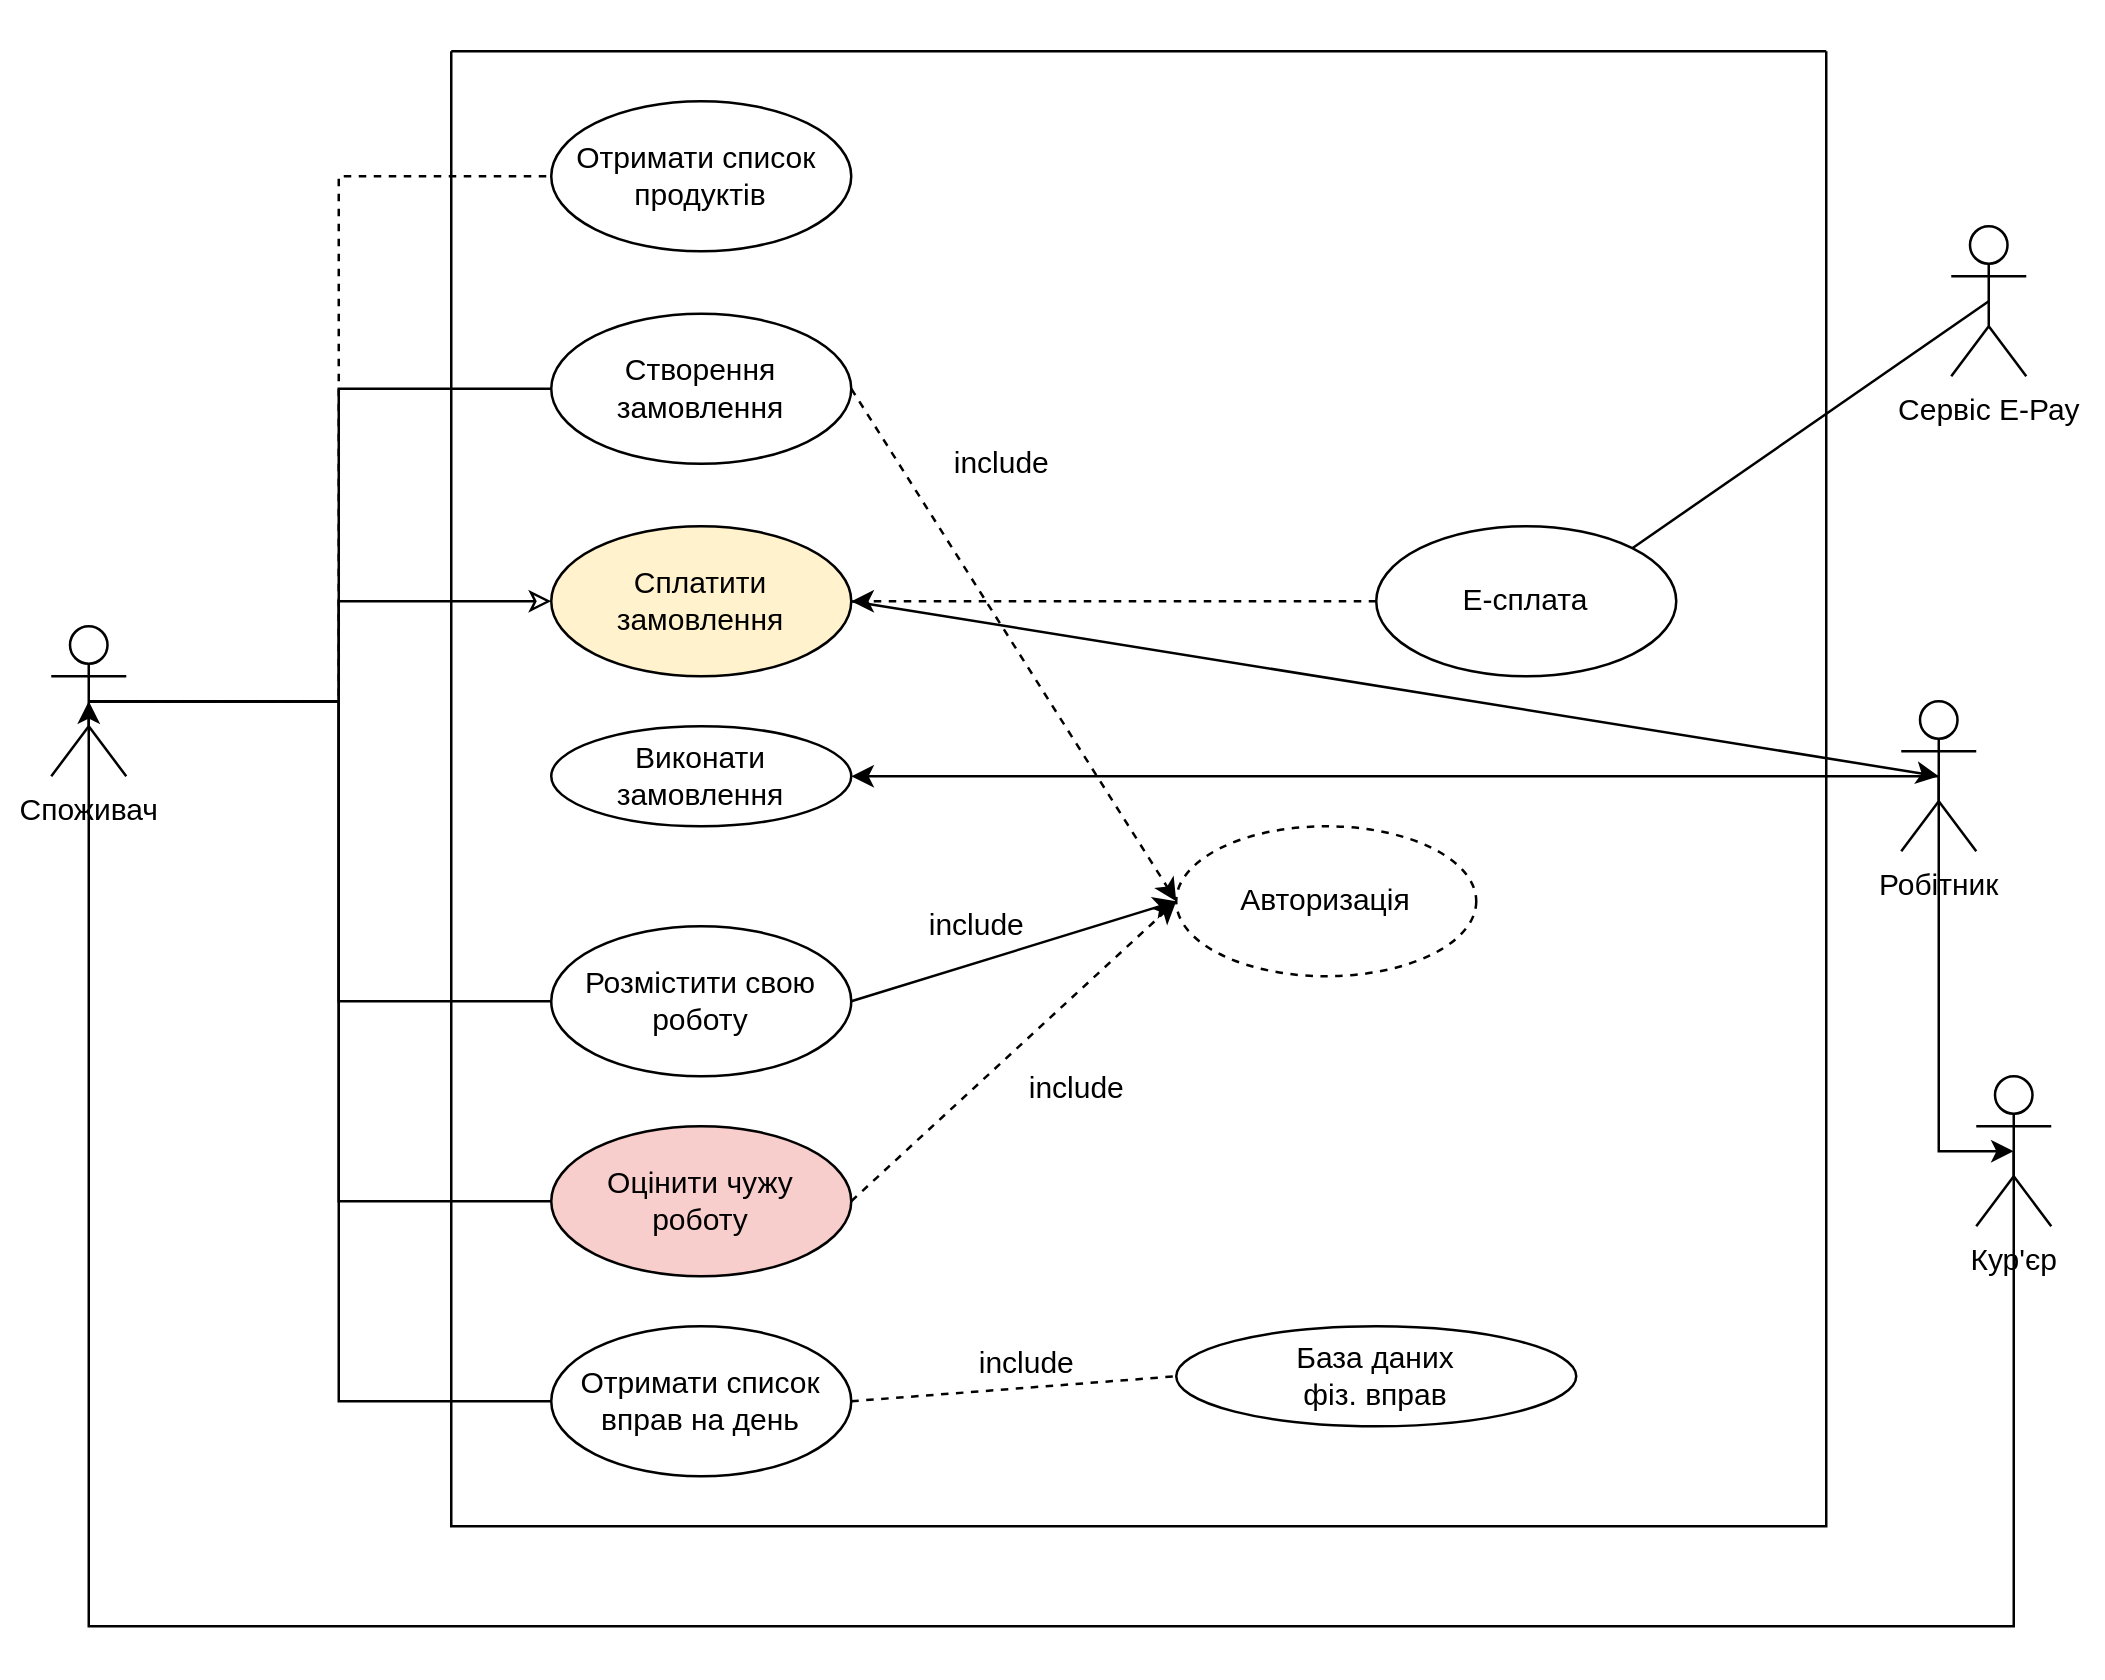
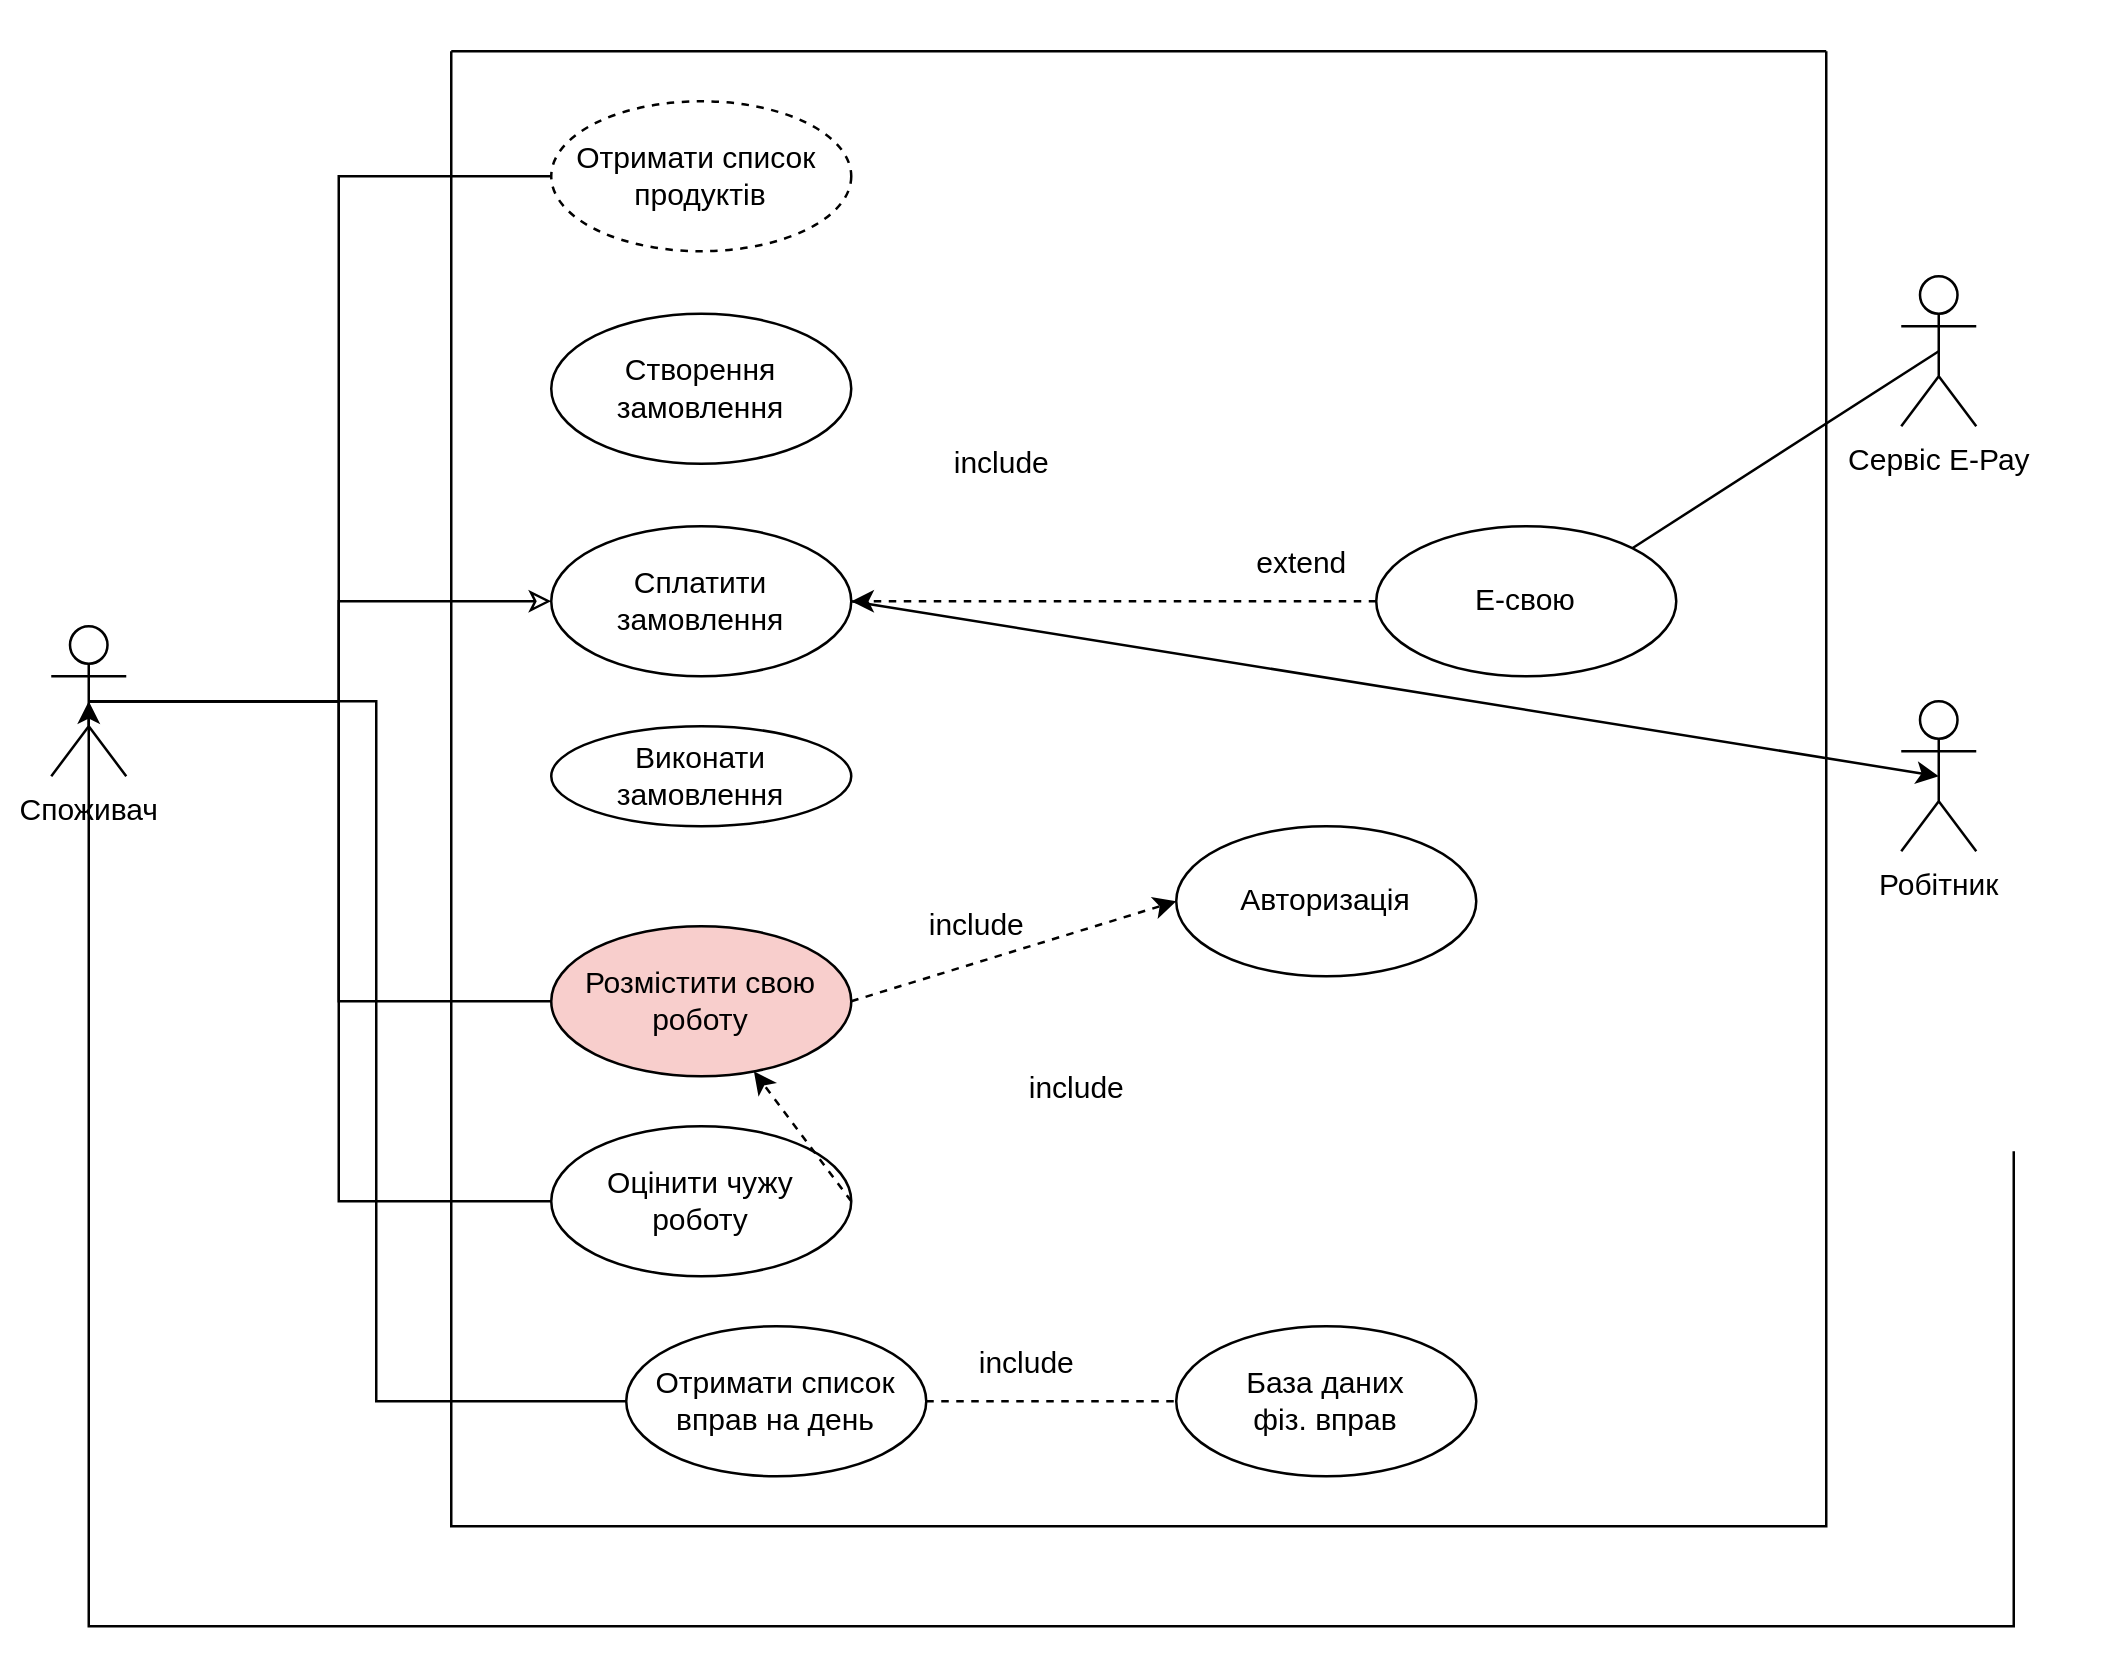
(701, 176) -> (701, 176)
(339, 225) -> (339, 225)
(1989, 301) -> (1939, 351)
(394, 389) -> none
(917, 492) -> none
none -> (1301, 564)
(701, 601) -> (701, 601)
(1526, 601) -> (1526, 601)
(1461, 776) -> none
(1326, 901) -> (1326, 901)
(1008, 953) -> (1008, 953)
(701, 1001) -> (701, 1001)
(1939, 1009) -> none
(1008, 1057) -> (789, 1118)
(2014, 1151) -> none
(701, 1201) -> (701, 1201)
(1376, 1376) -> (1326, 1401)
(701, 1401) -> (776, 1401)
